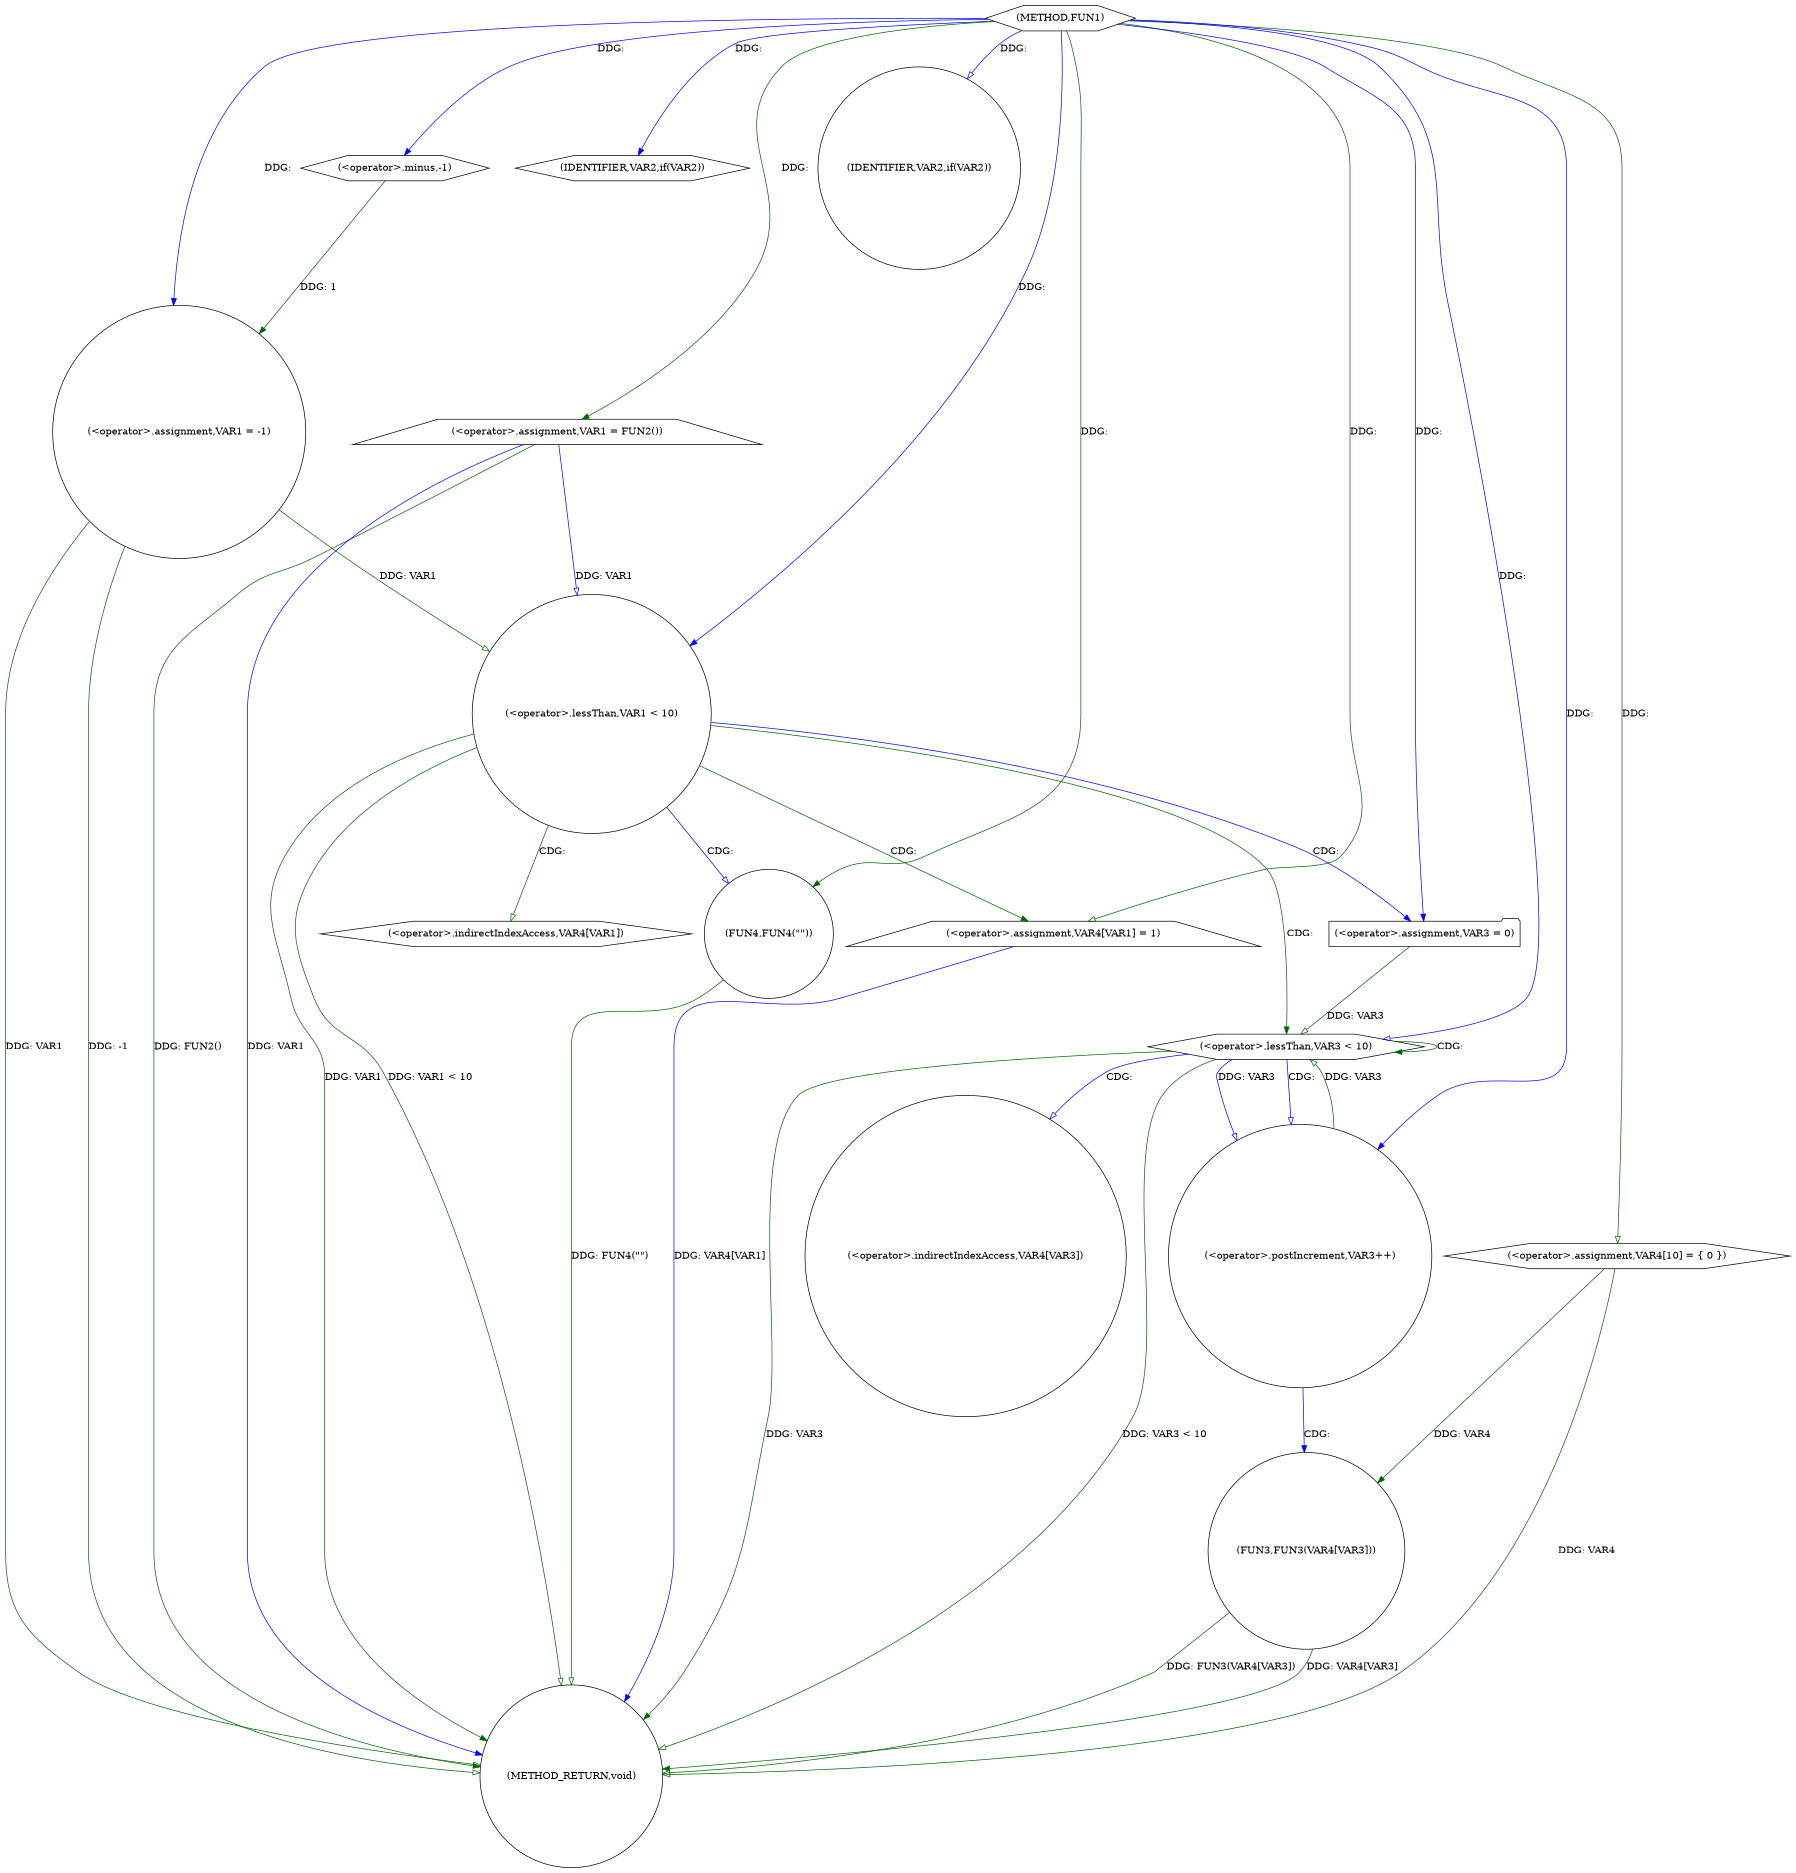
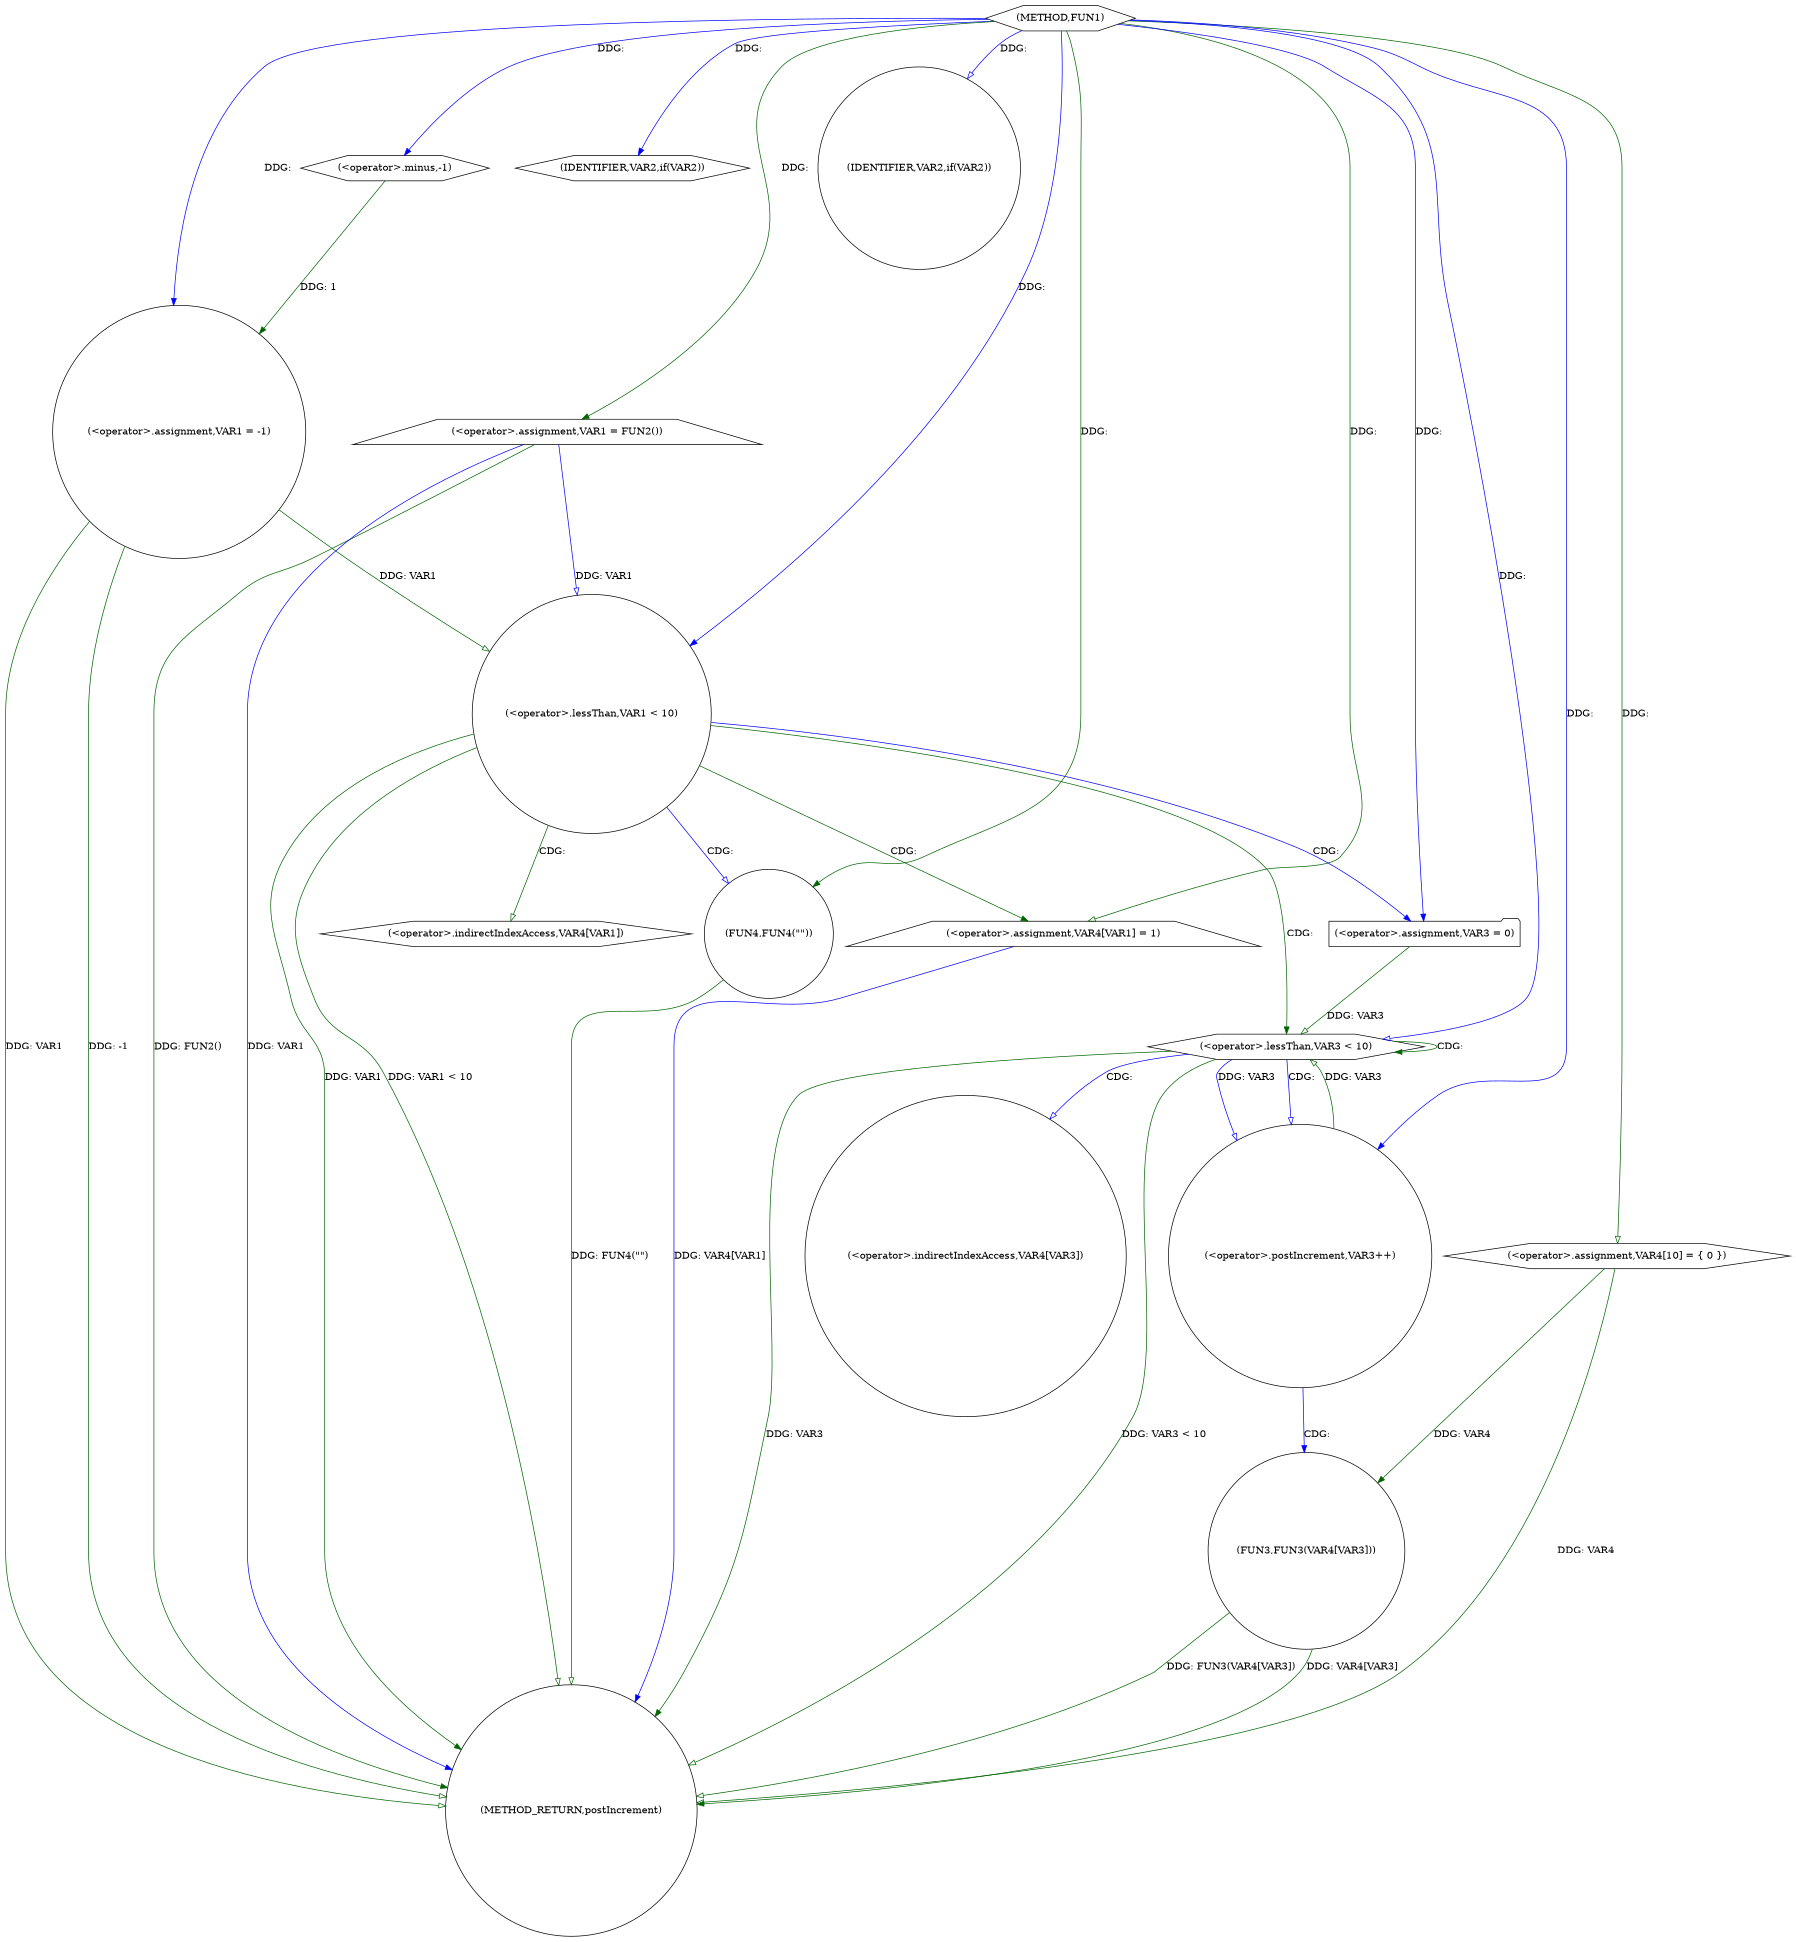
(571, 1776) -> (571, 1811)
